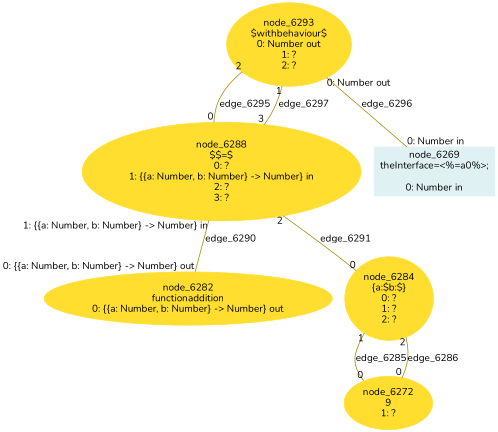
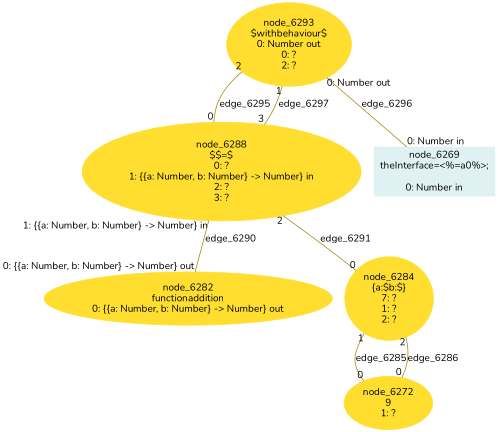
(289, 44) -> (289, 44)
(389, 299) -> (389, 299)
